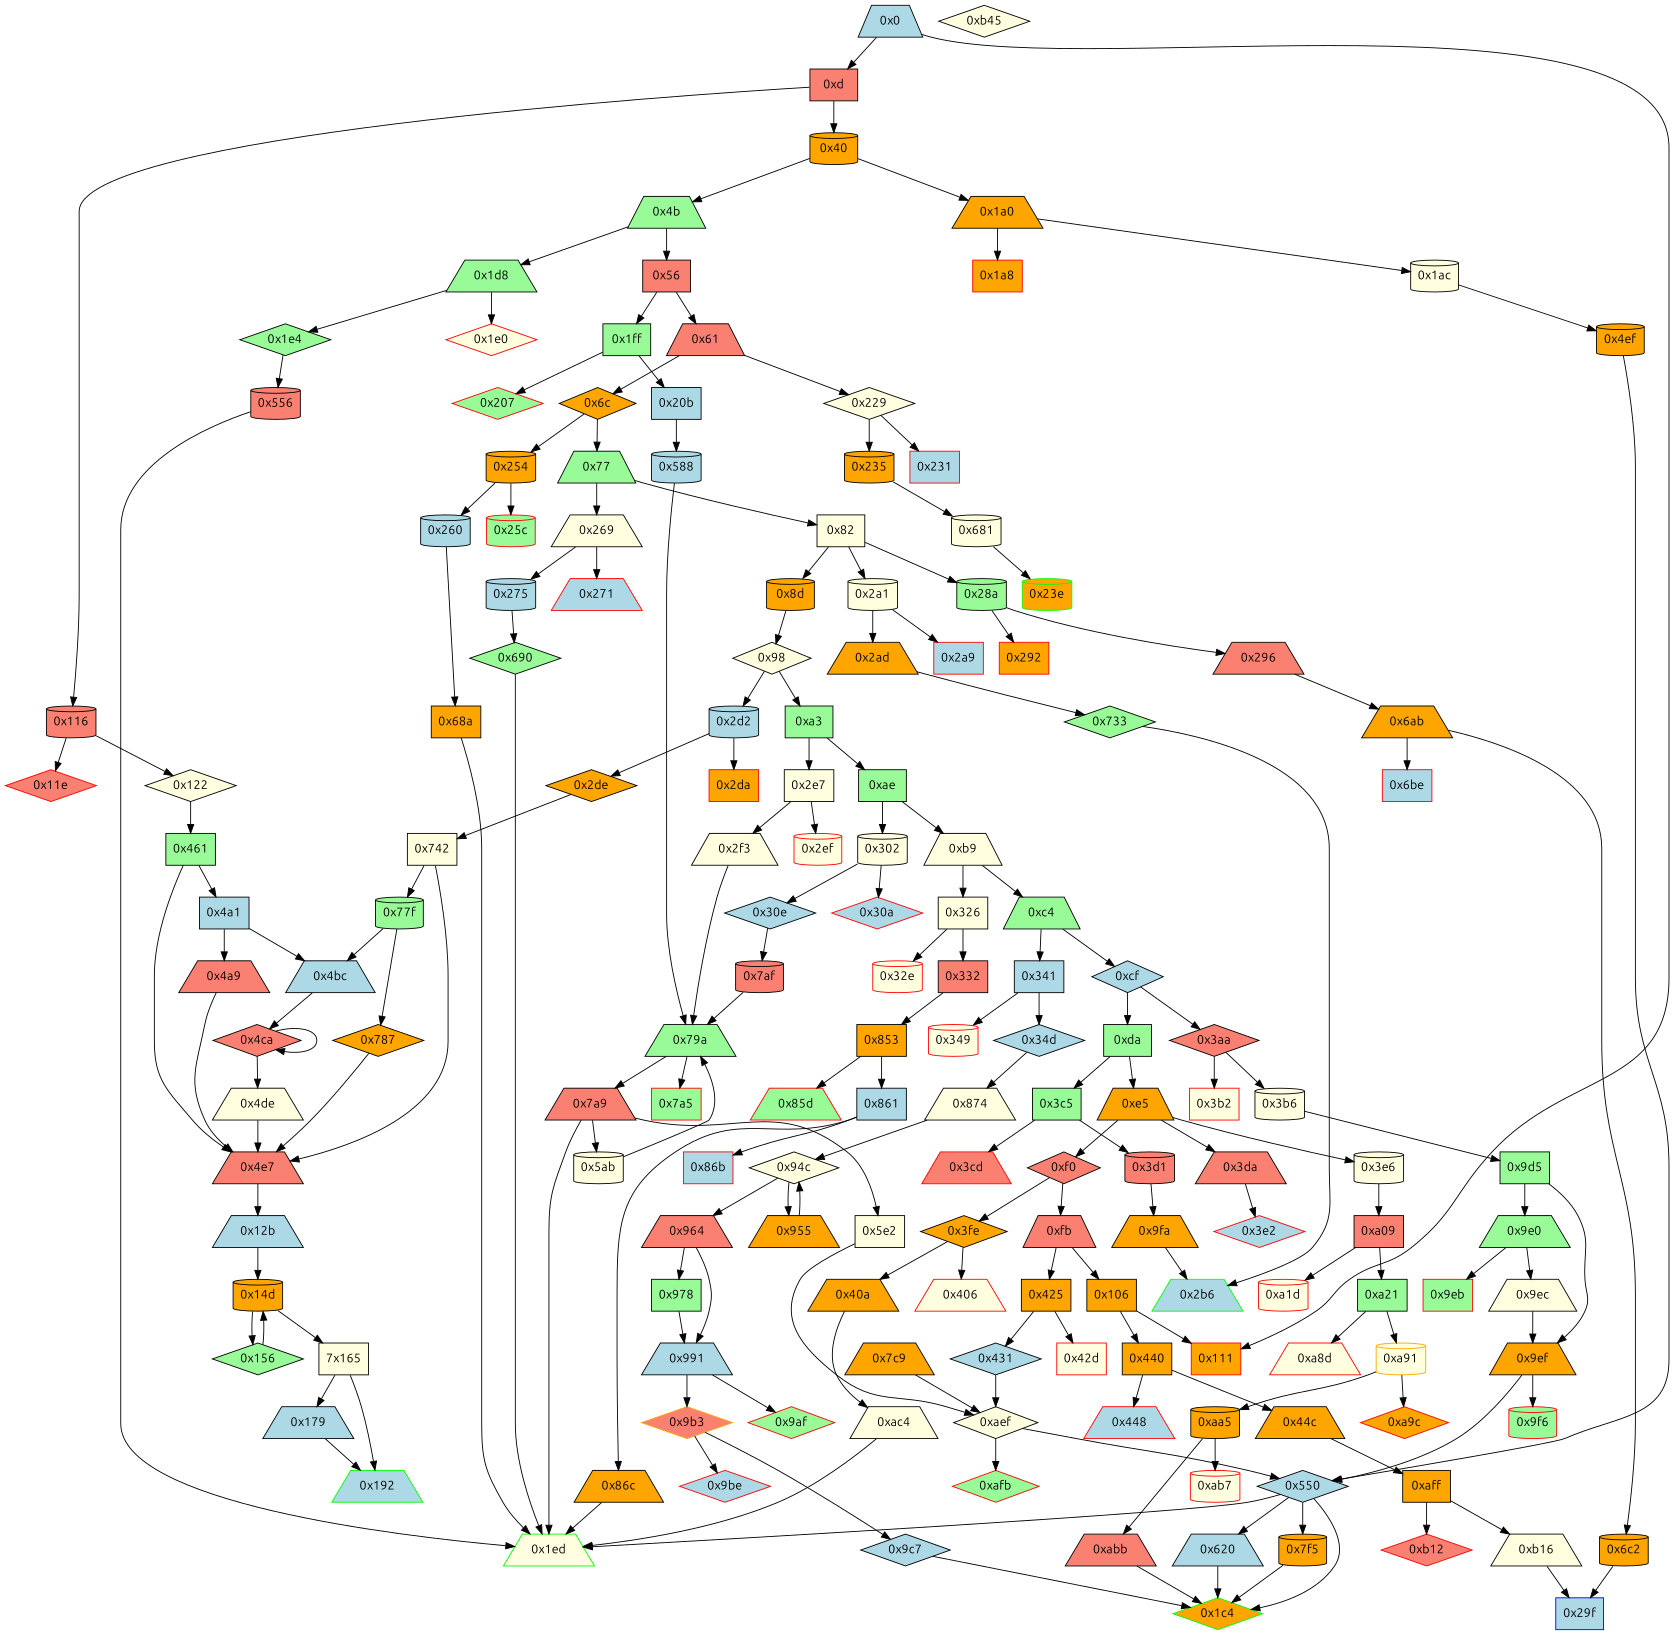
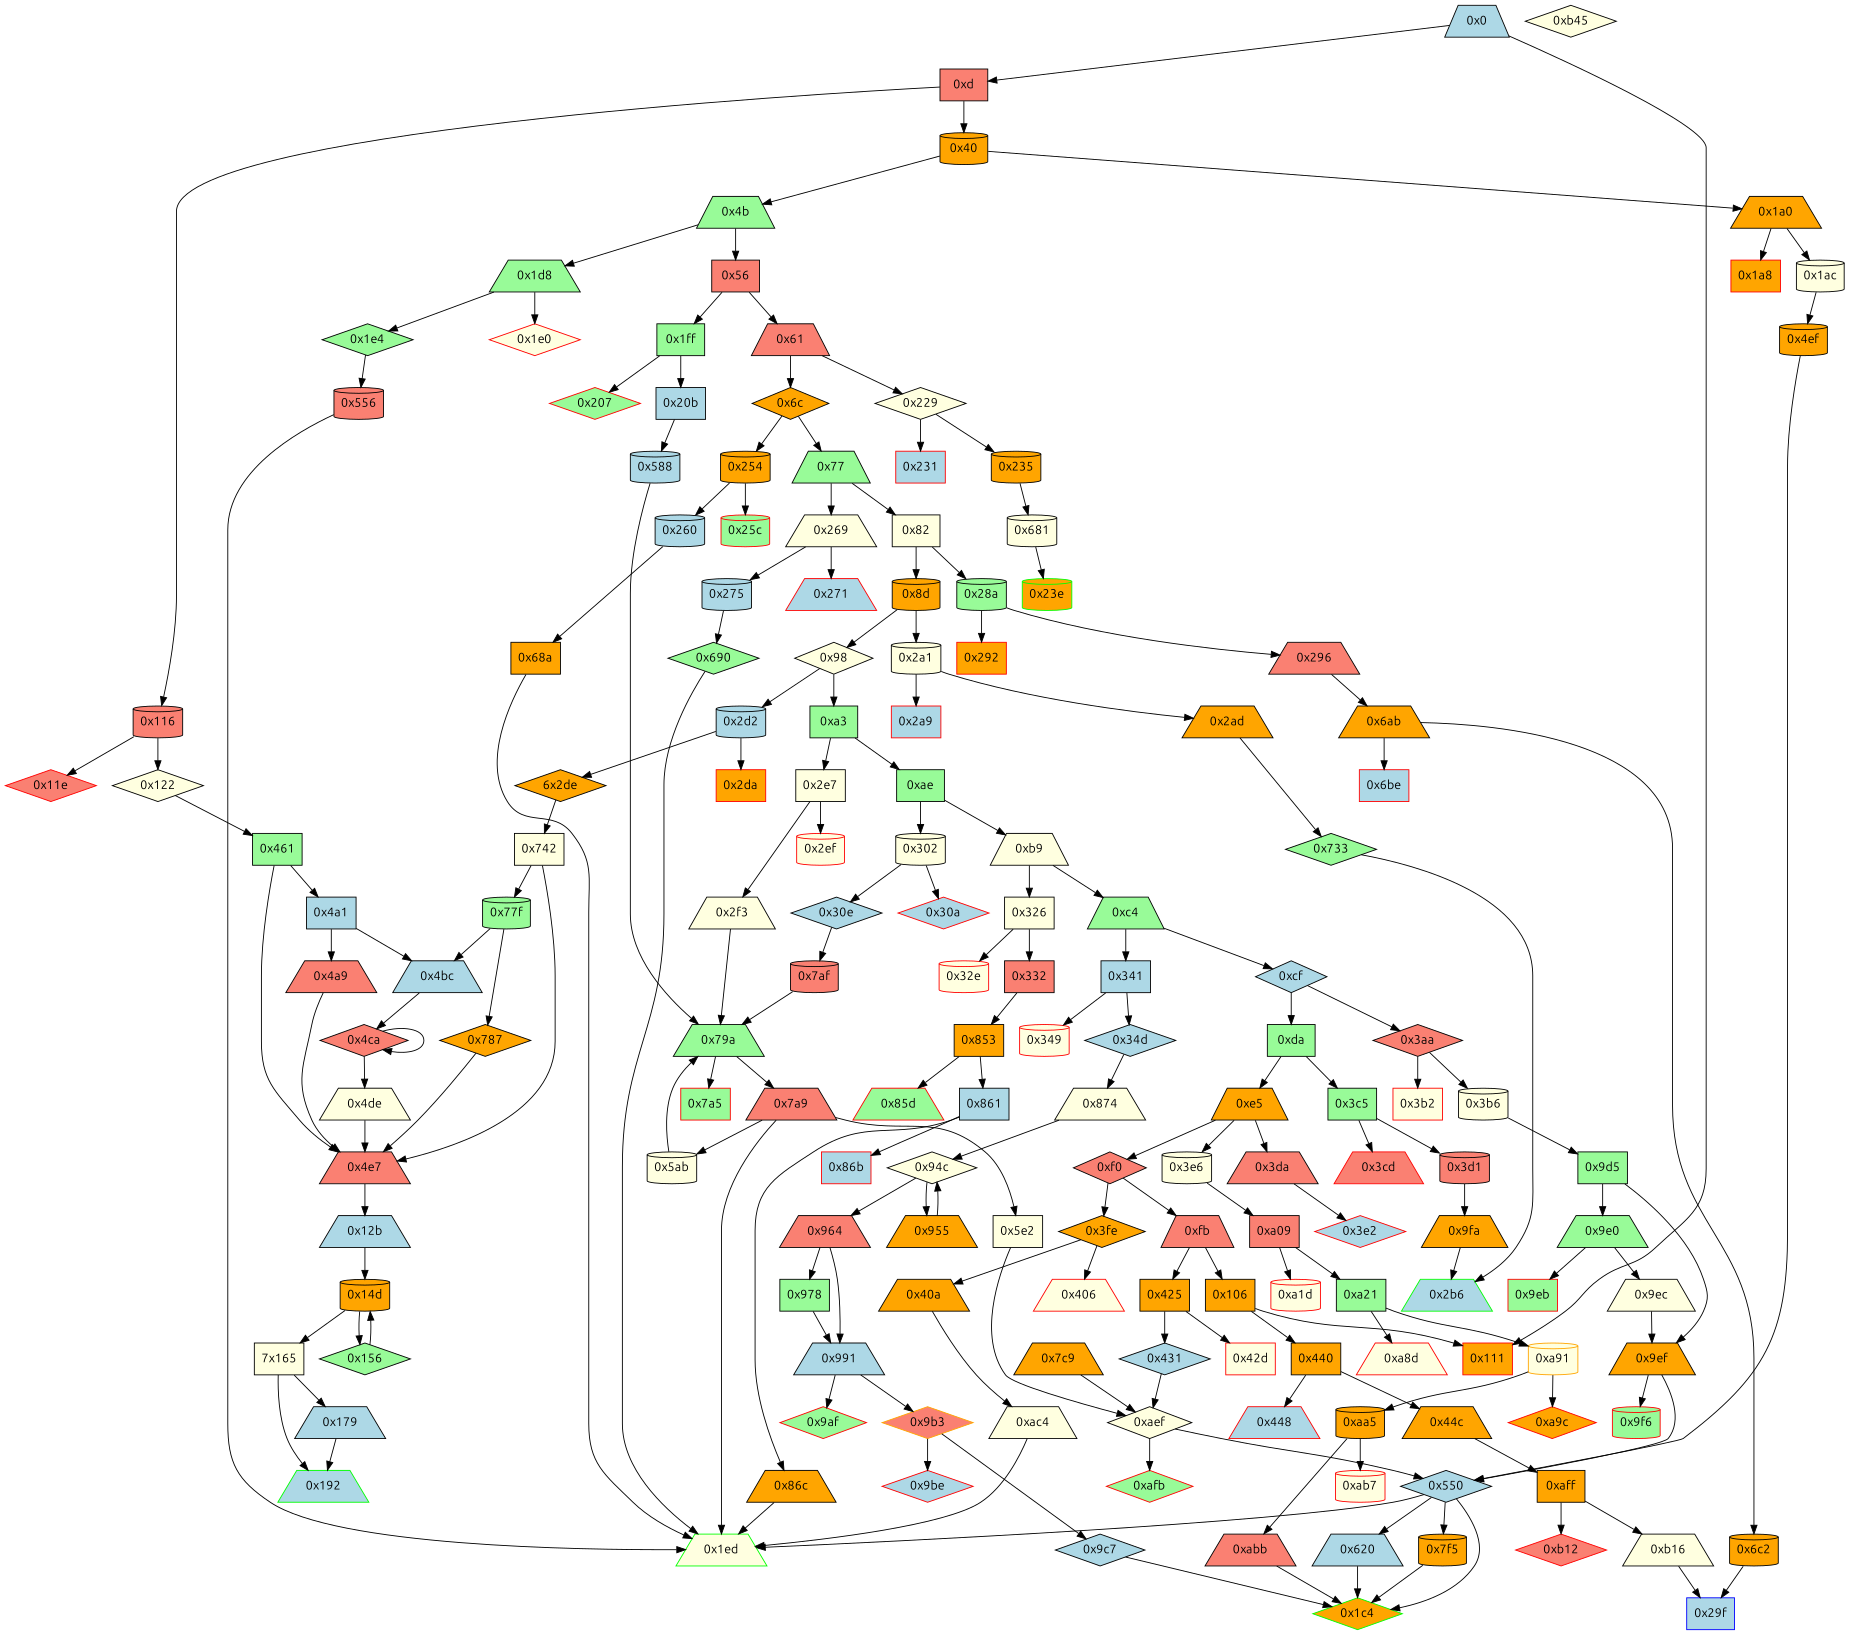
(855, 559) -> (916, 622)
(591, 786) -> (560, 786)
